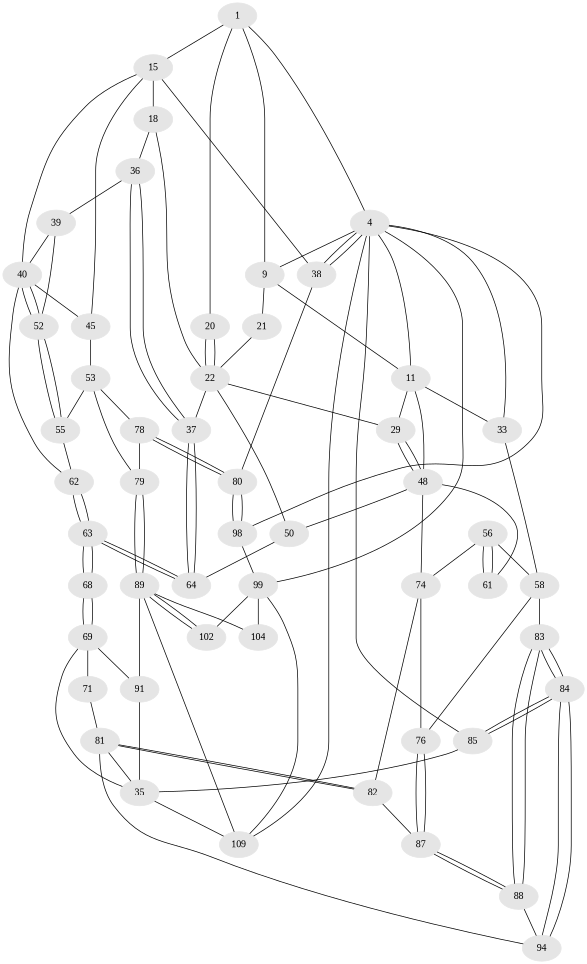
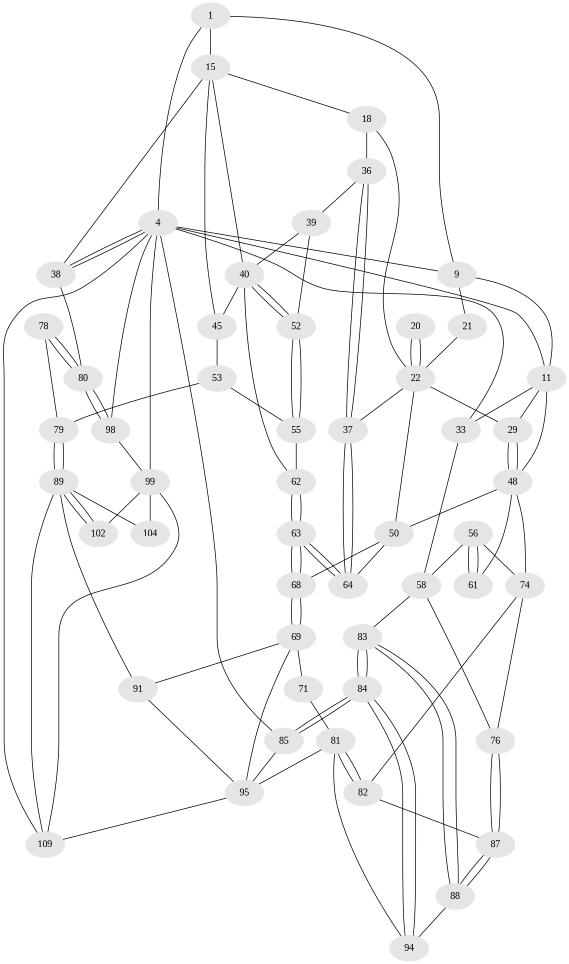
(210, 170) -> none
(115, 404) -> none
none -> (340, 562)
(140, 793) -> (244, 793)
